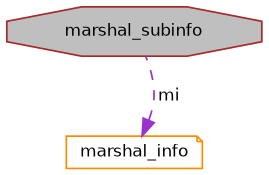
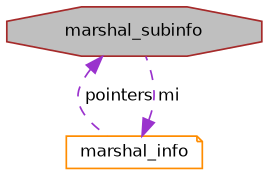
none -> (80, 106)
